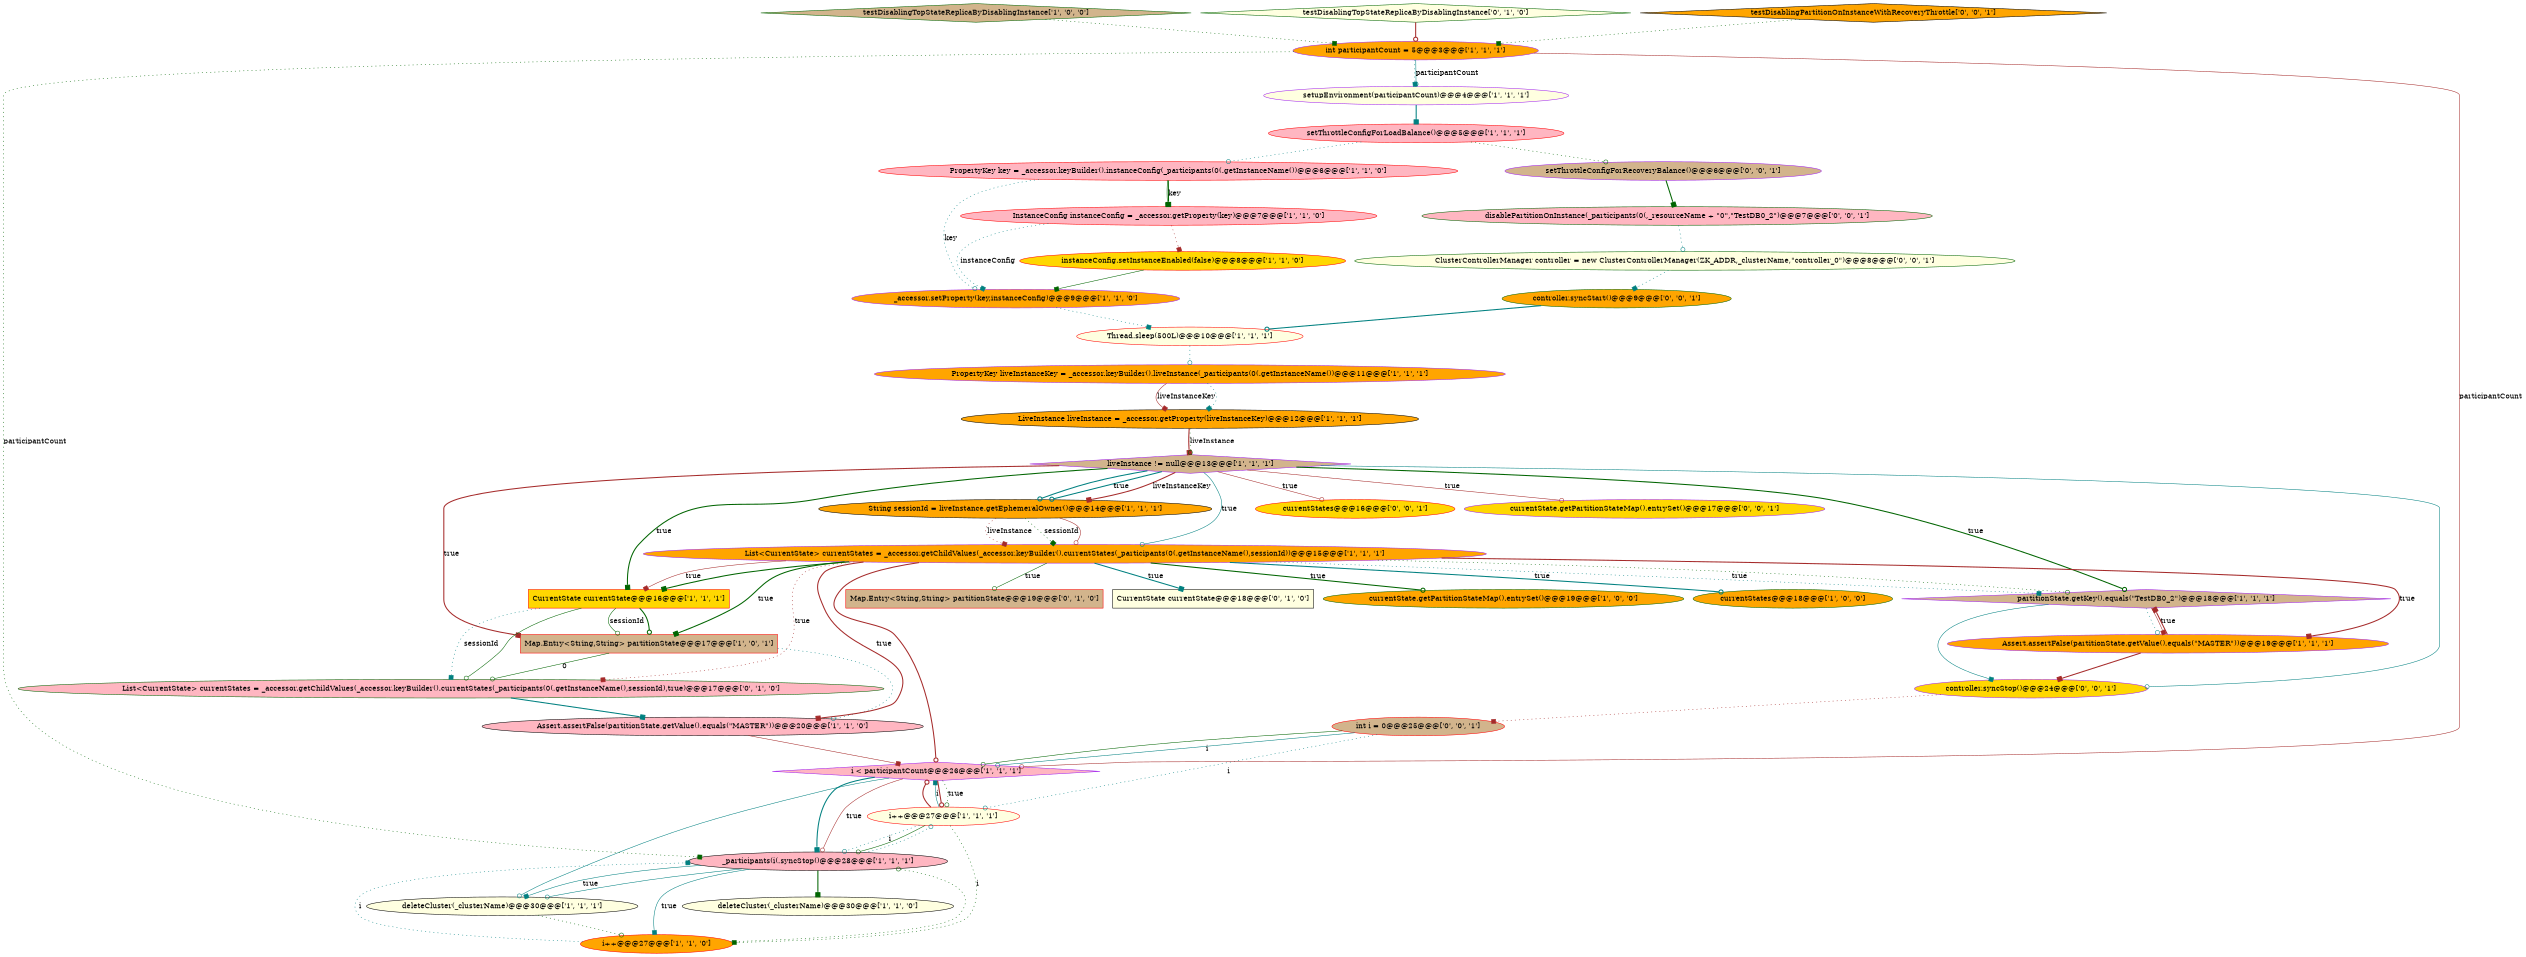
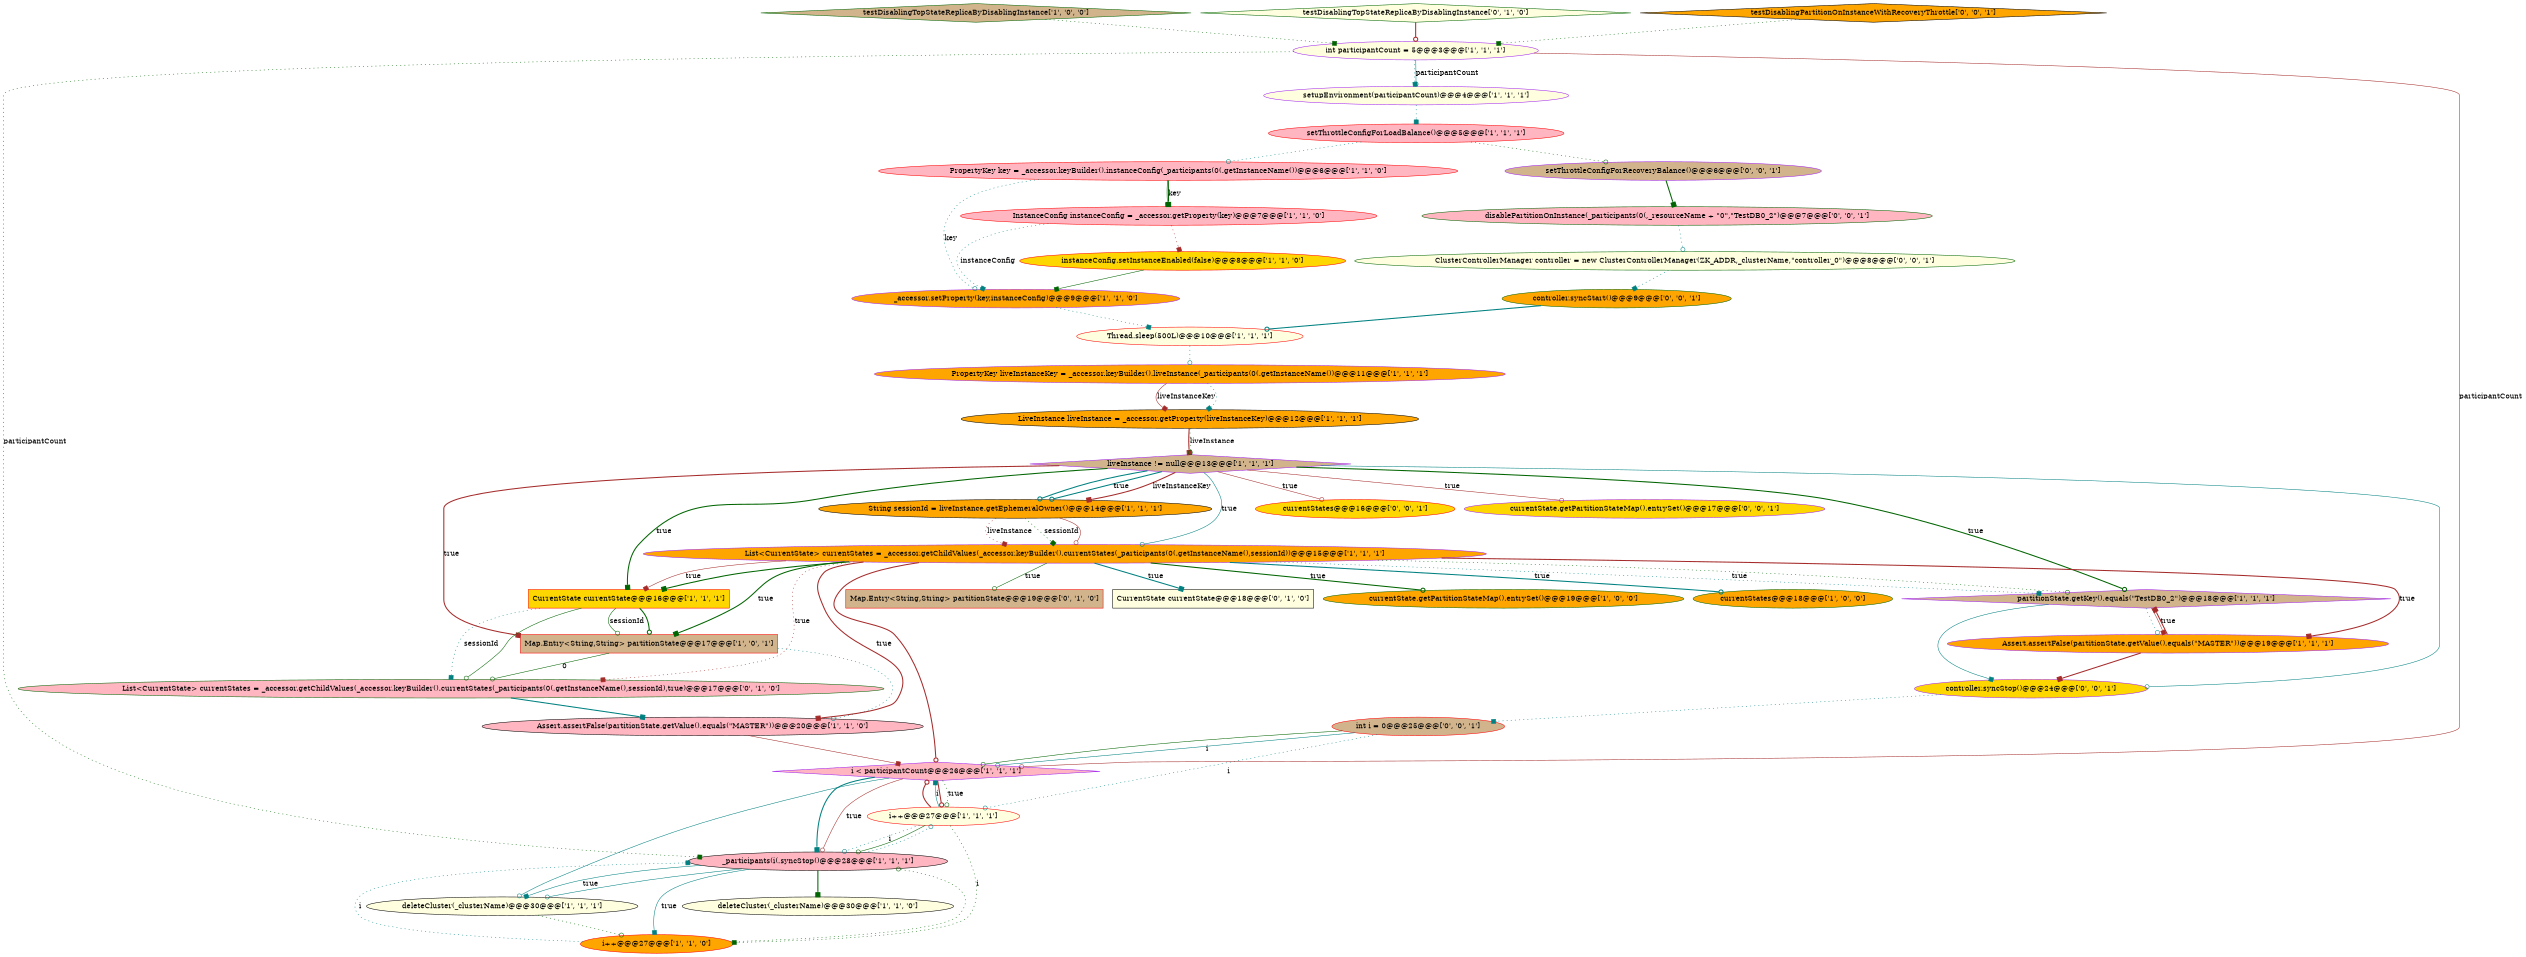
(1416, 51) -> (1416, 51)
(1416, 112) -> (1416, 112)
(1719, 708) -> (1719, 708)
